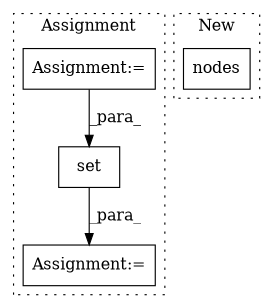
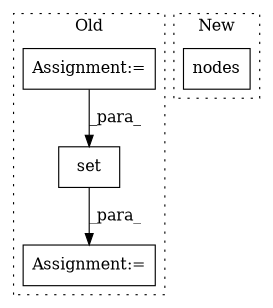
(89, 27) -> (89, 27)
